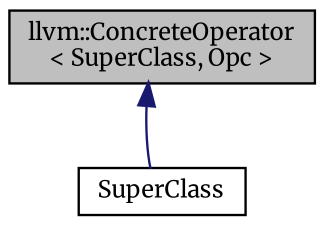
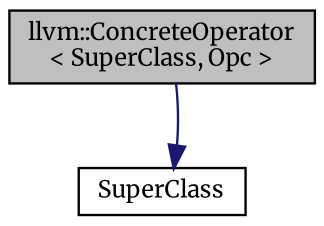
(147, 138) -> (178, 114)
